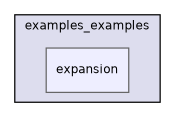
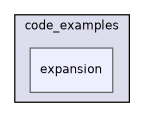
(87, 26) -> (72, 26)
